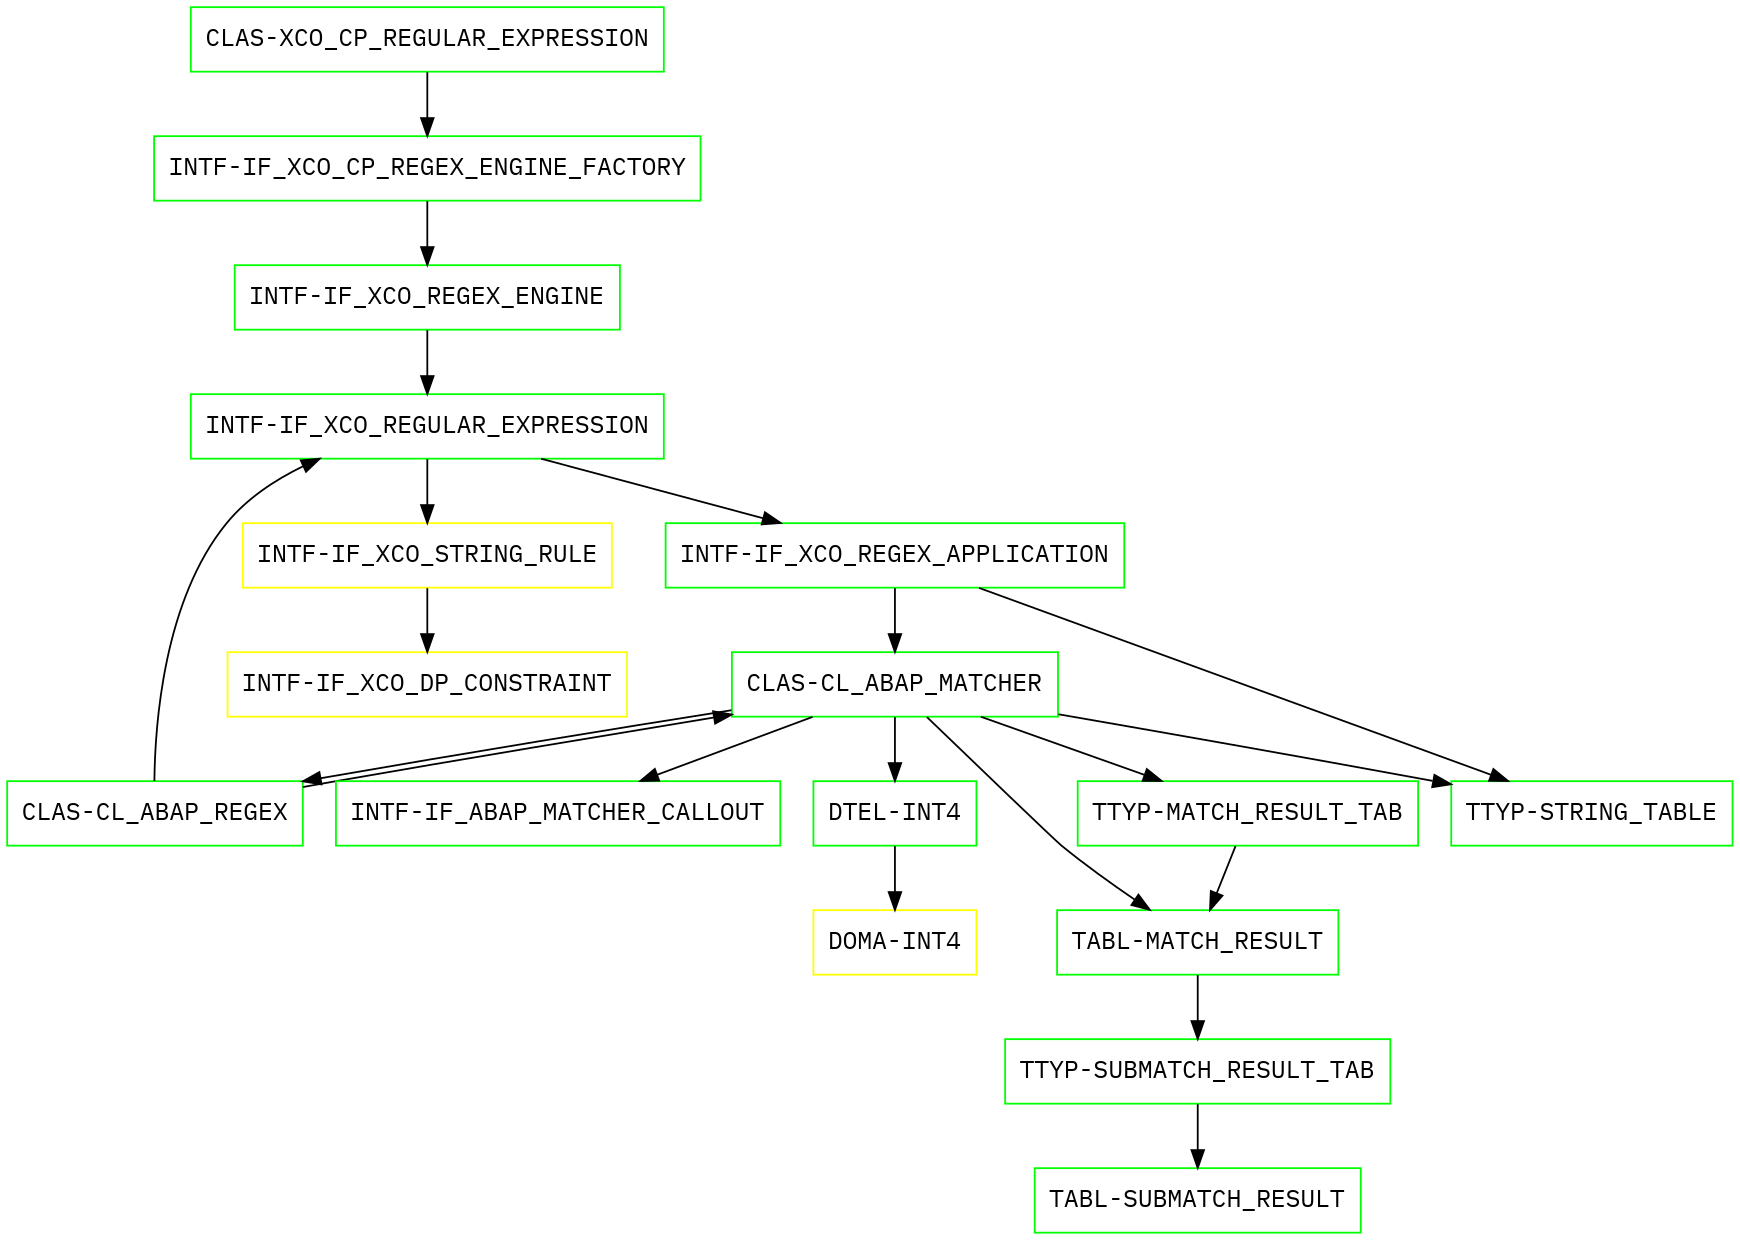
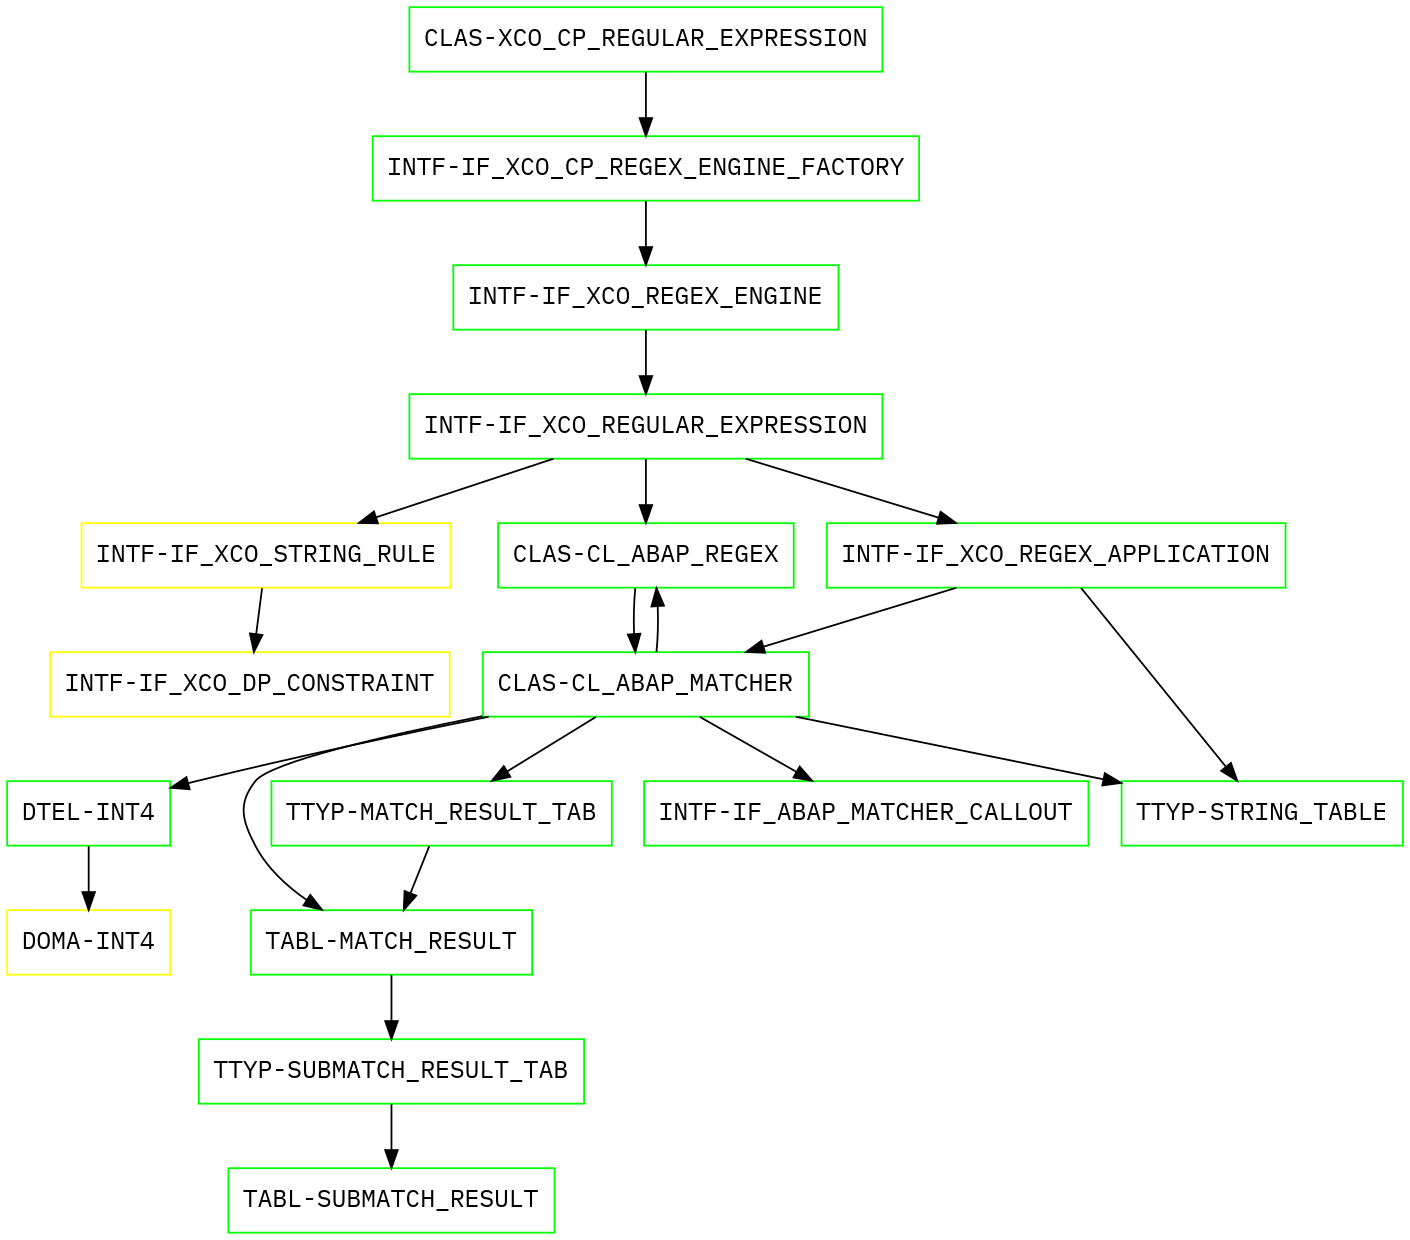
(185, 600) -> (646, 482)
